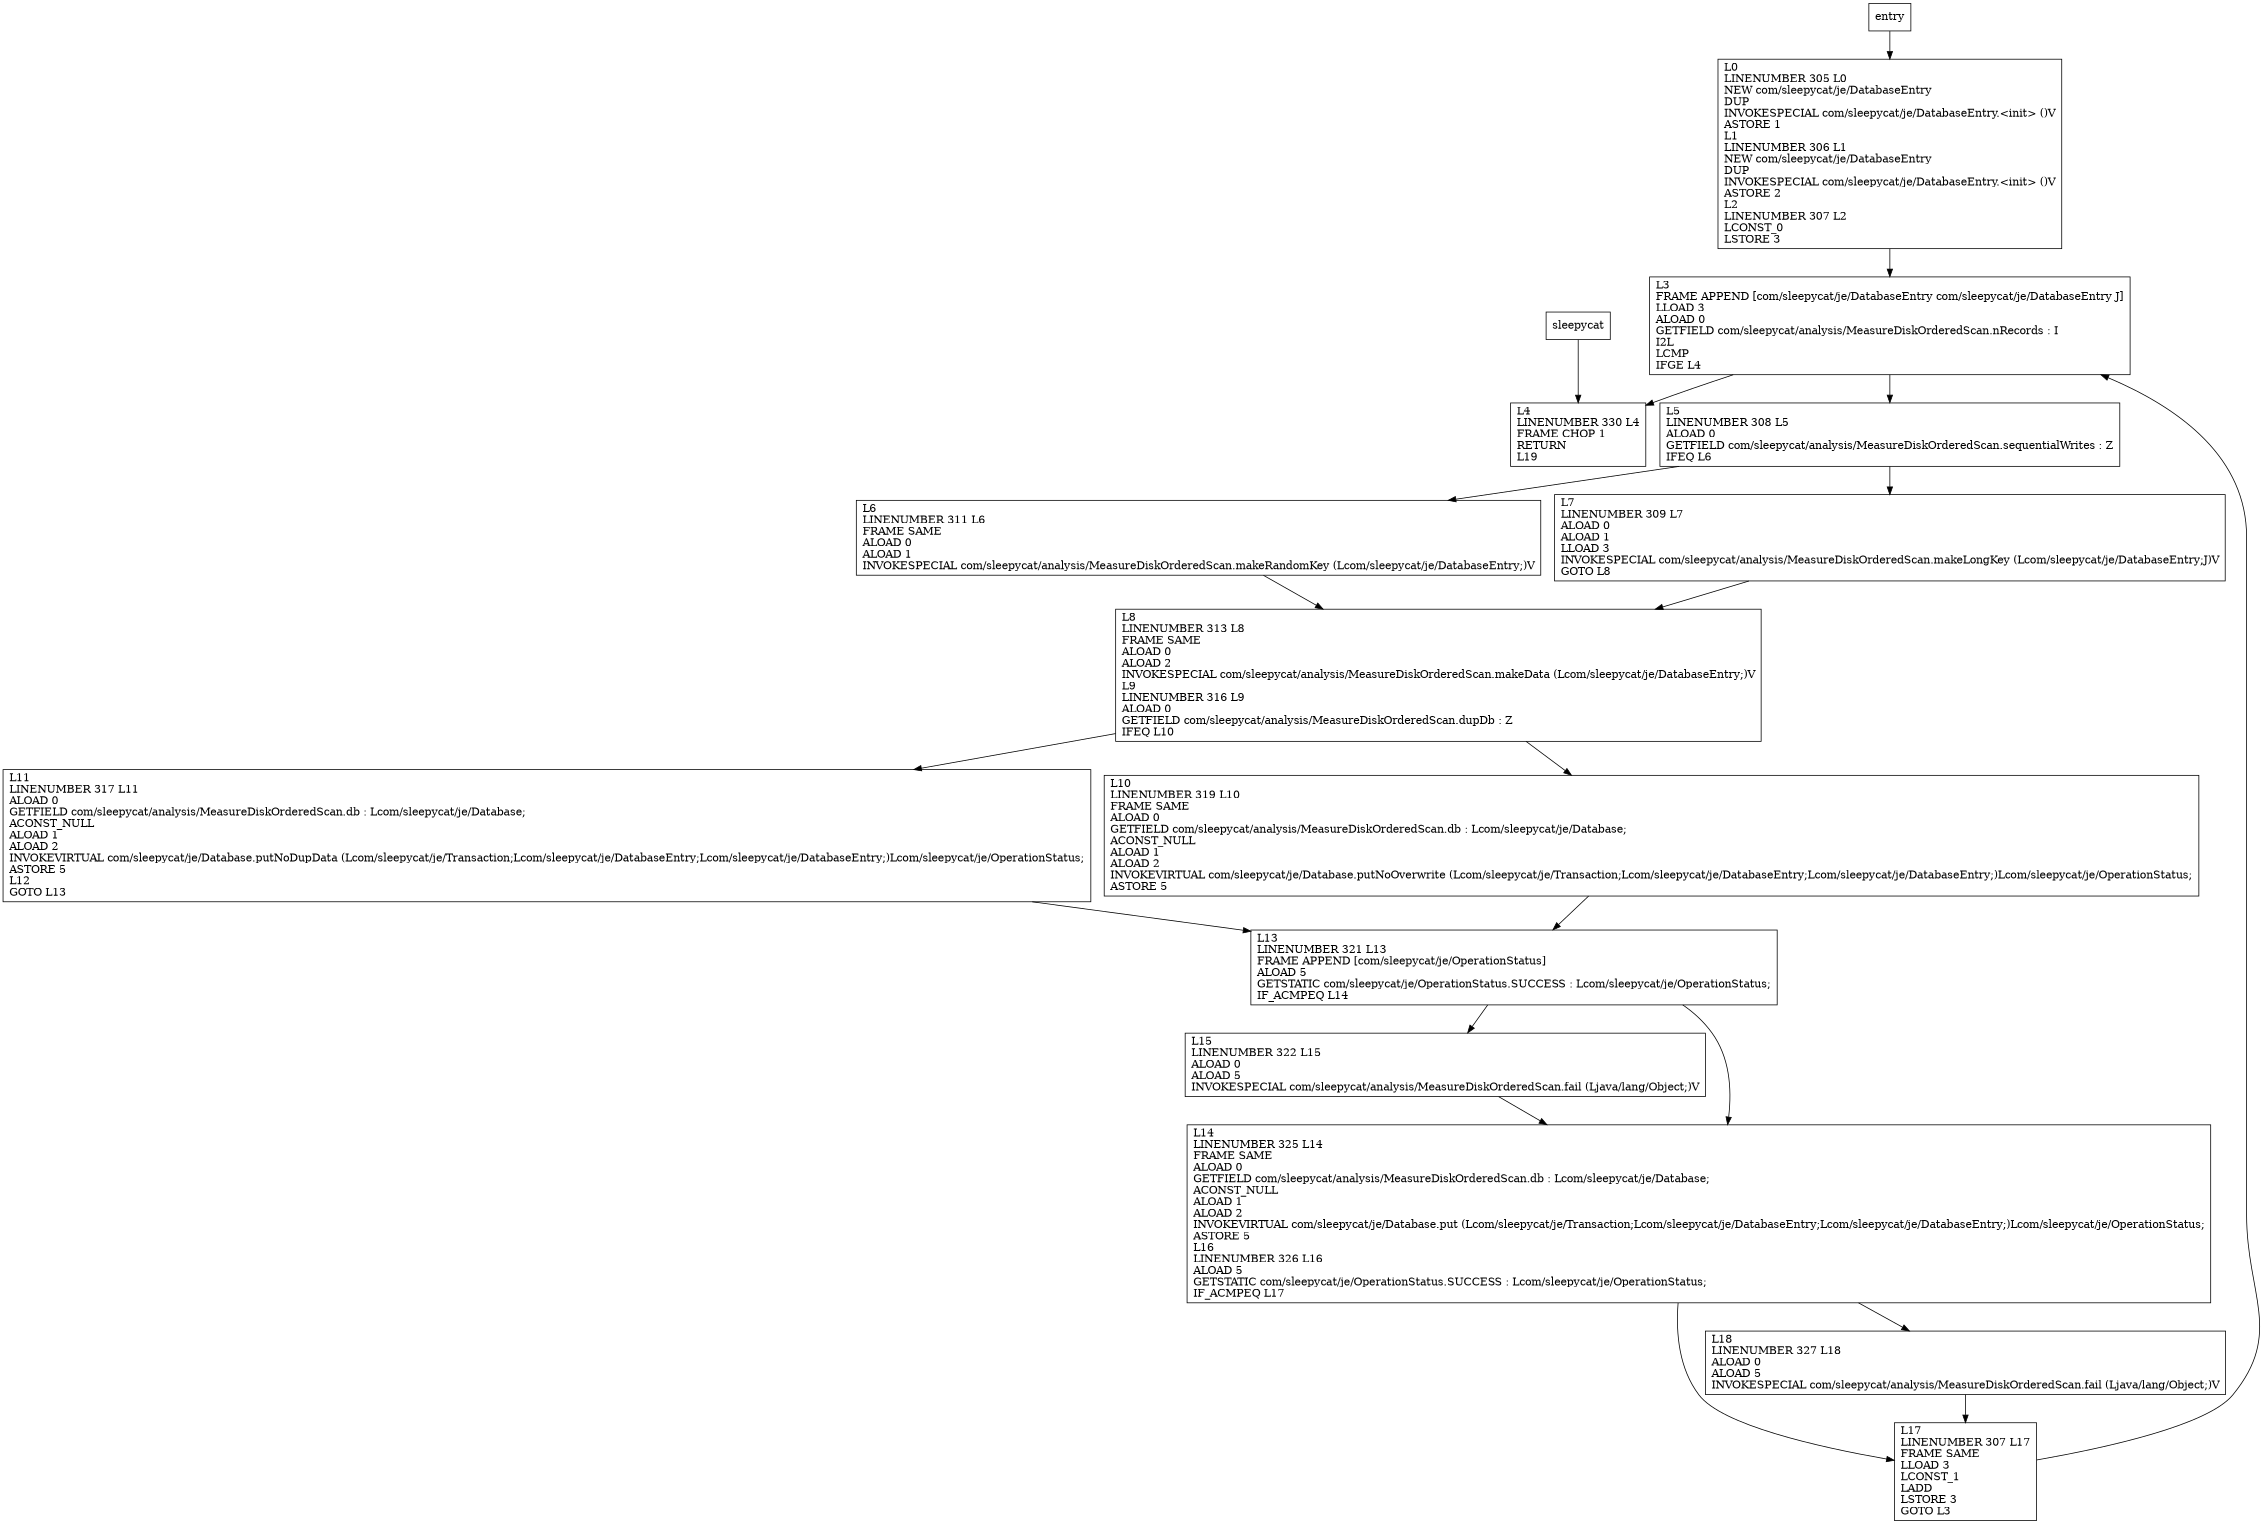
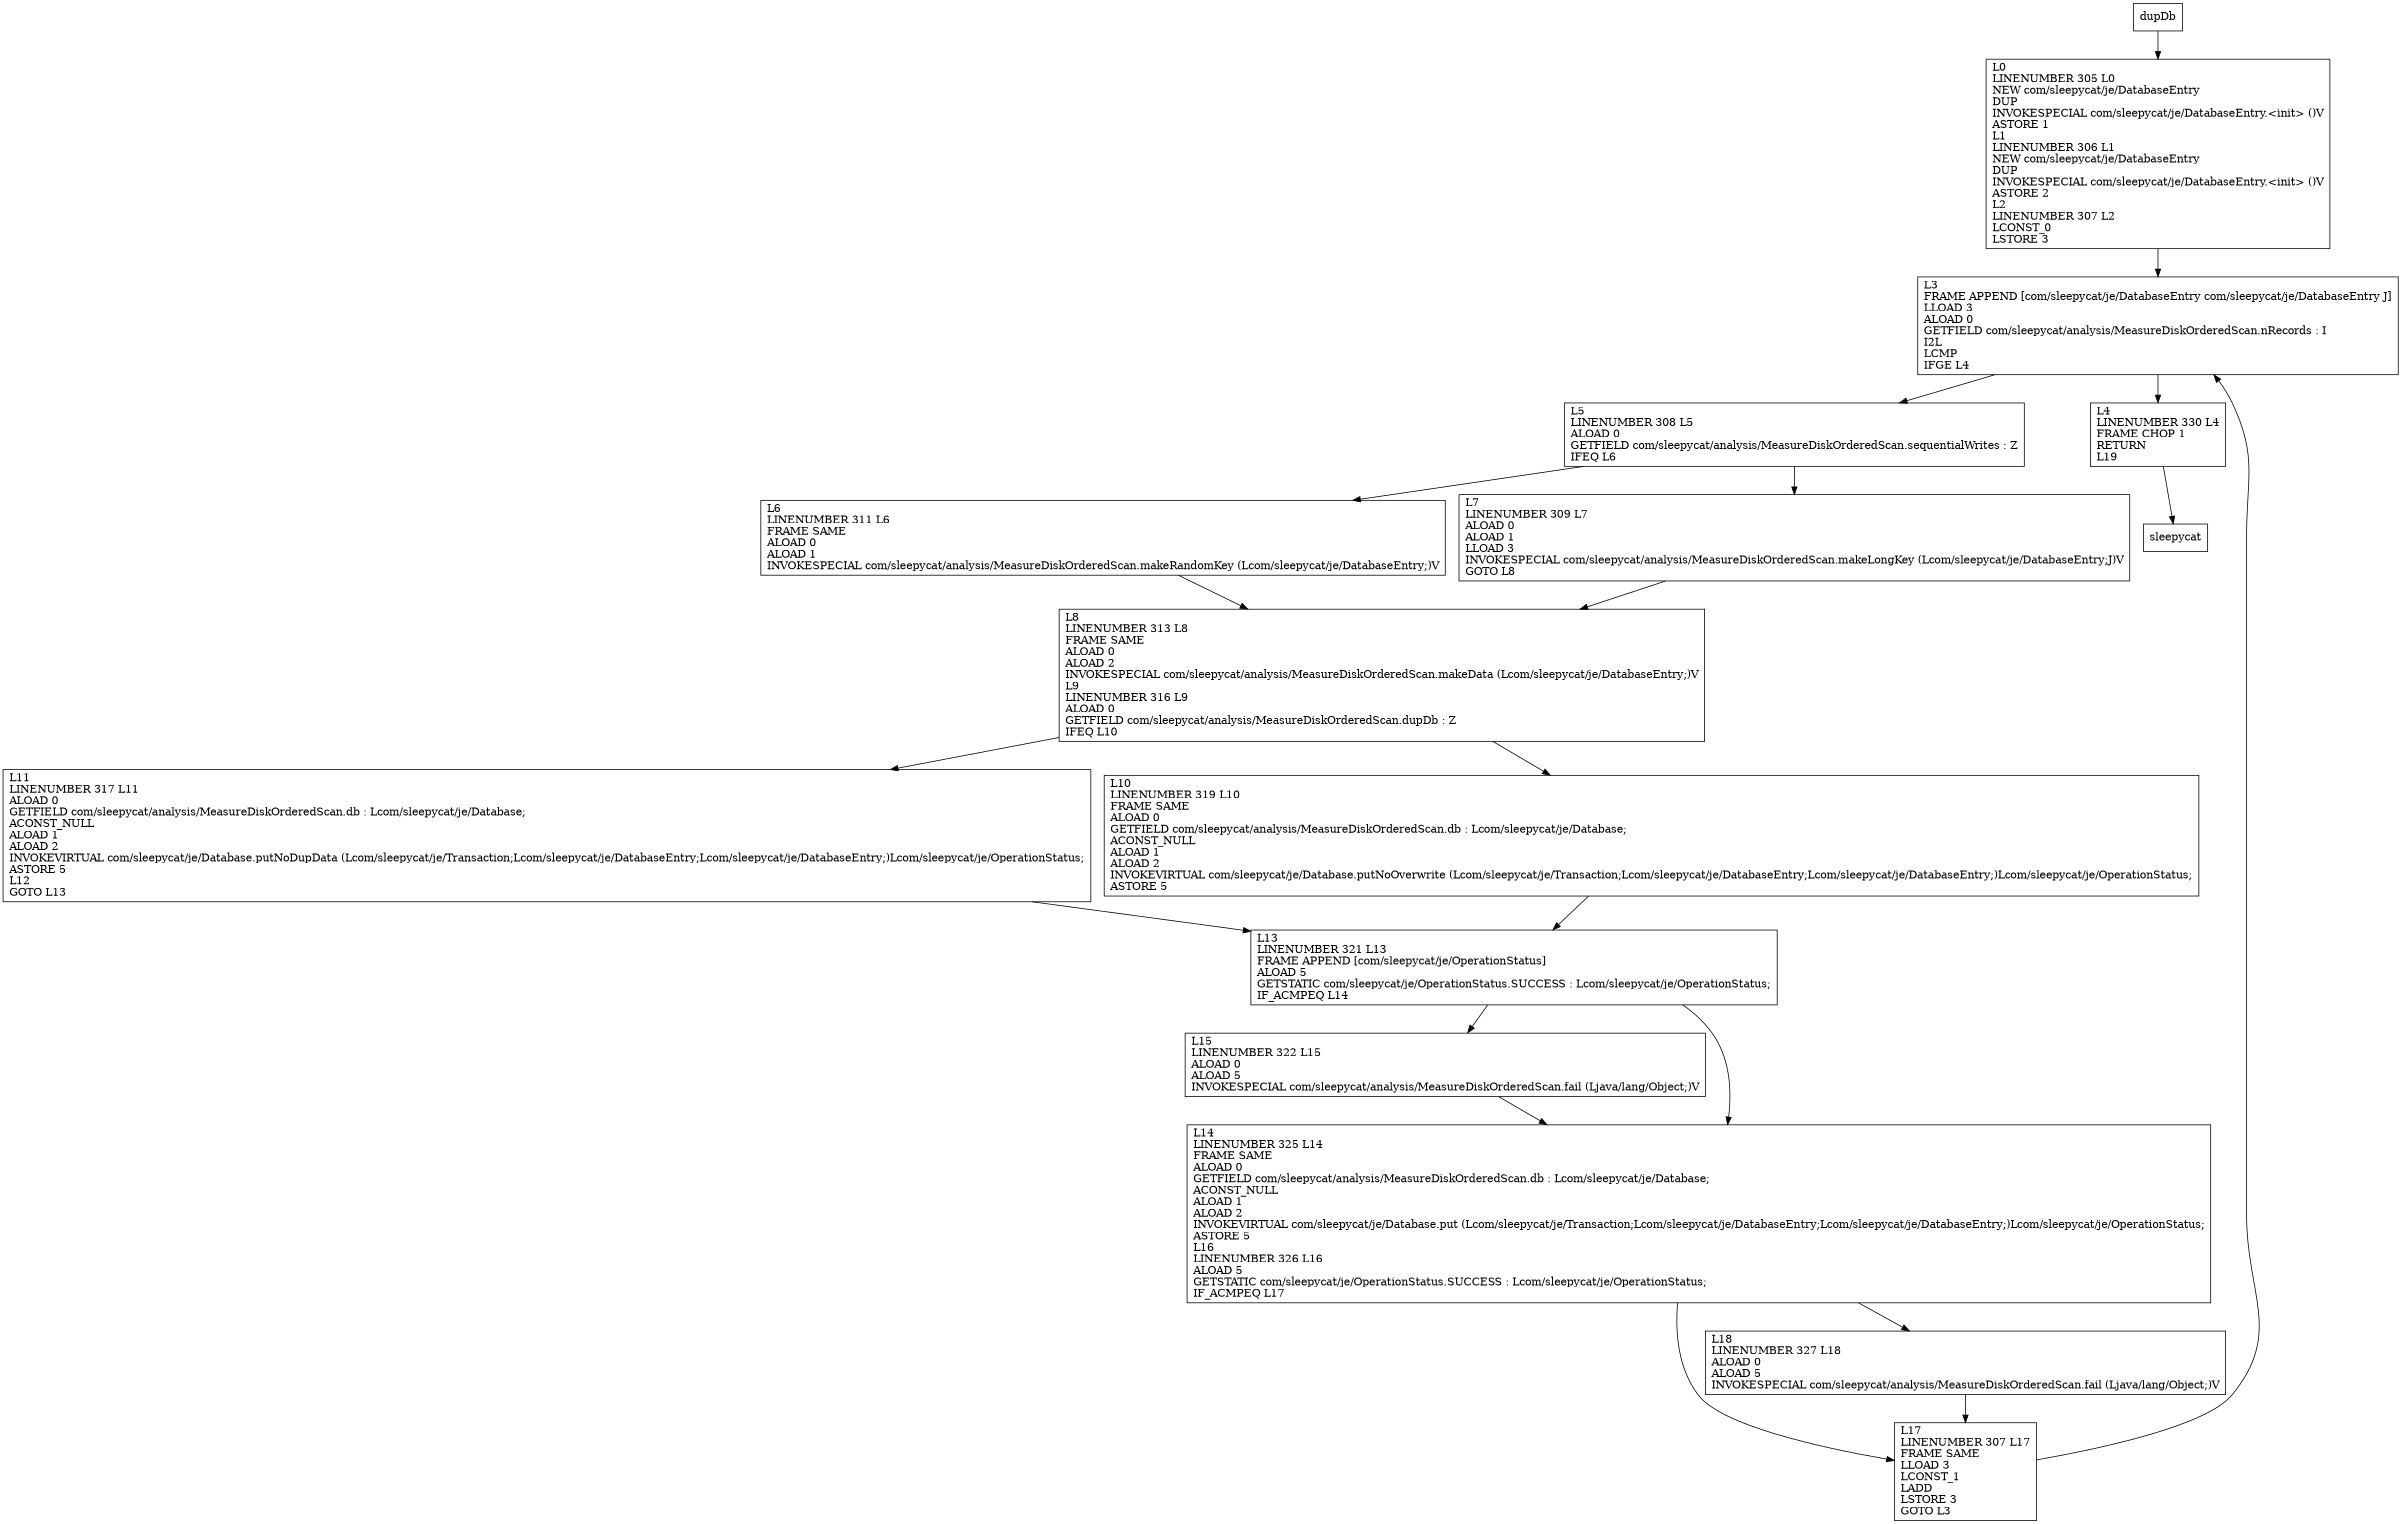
(1890, 17) -> (2158, 17)
(1578, 367) -> (2168, 491)
